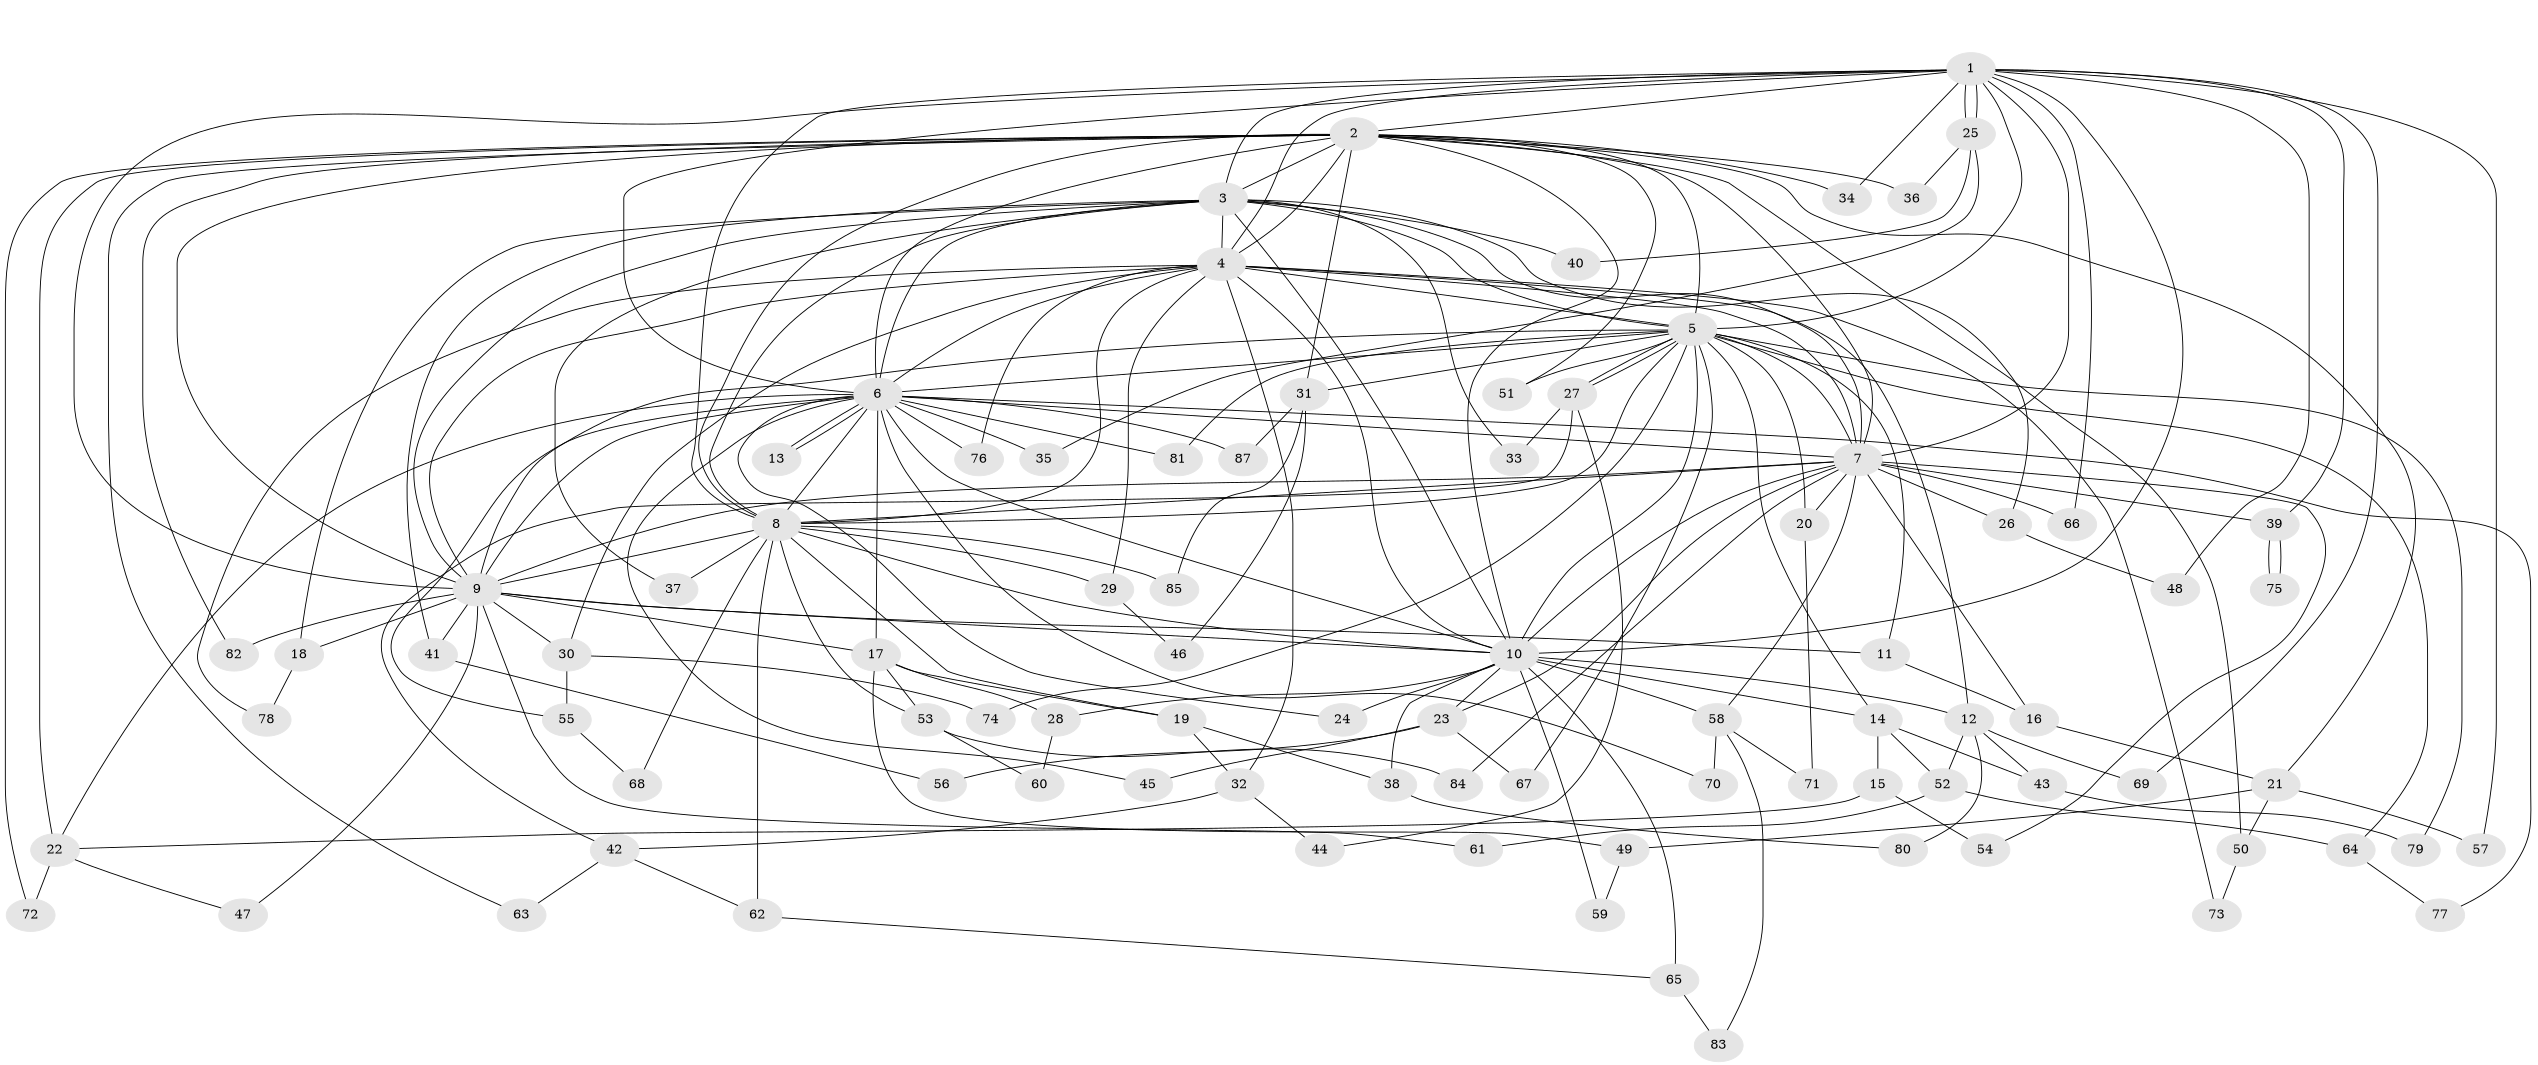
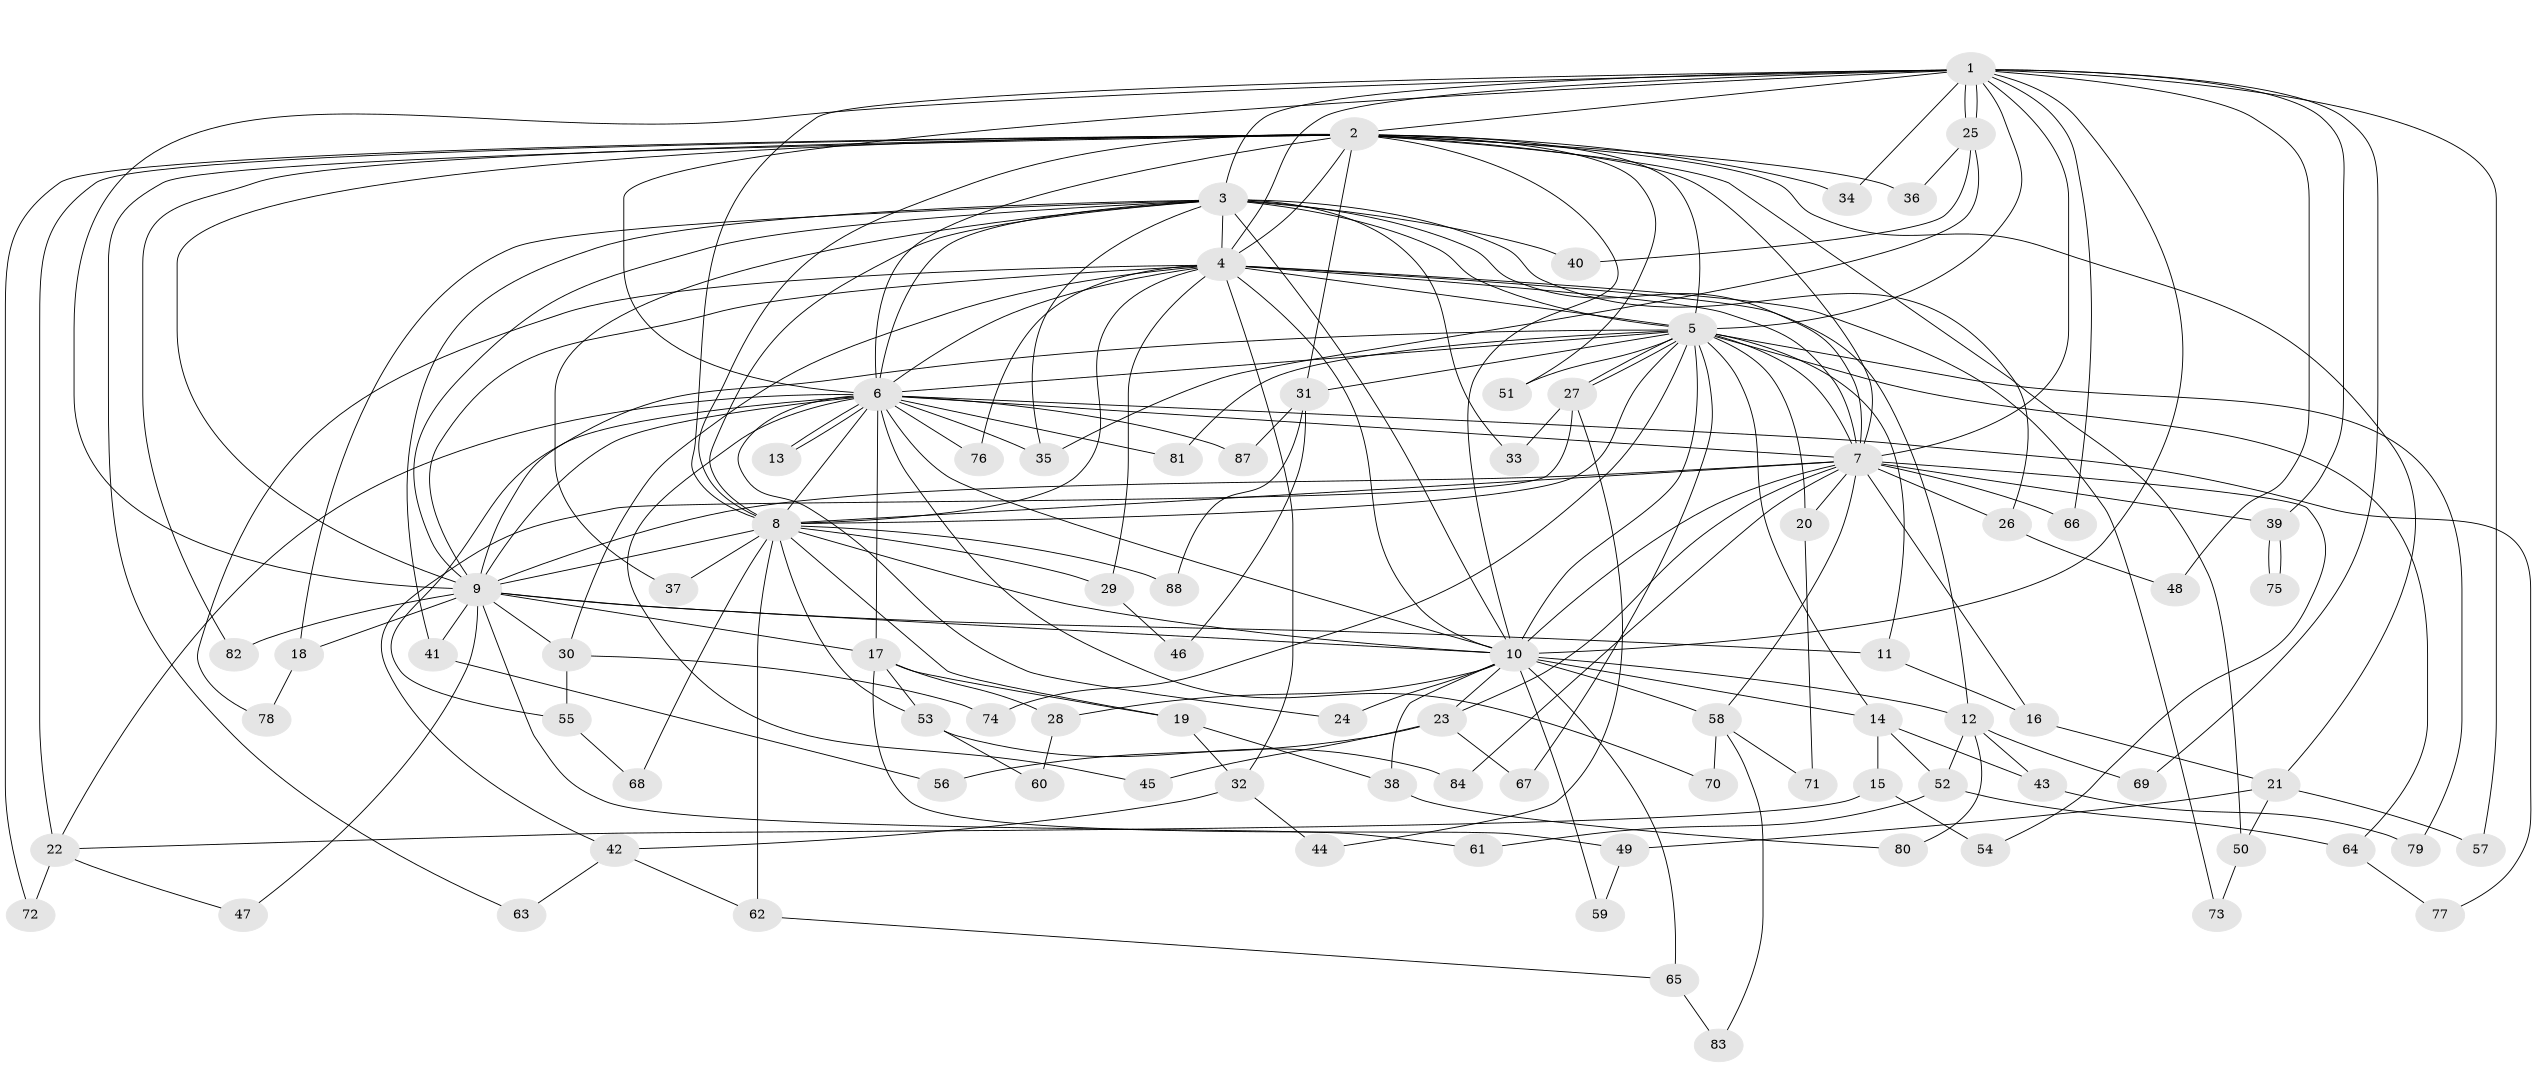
(1289, 167) -> (1093, 262)
(1174, 590) -> (1174, 590)
